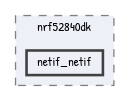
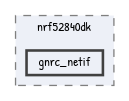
(65, 63) -> (65, 63)
